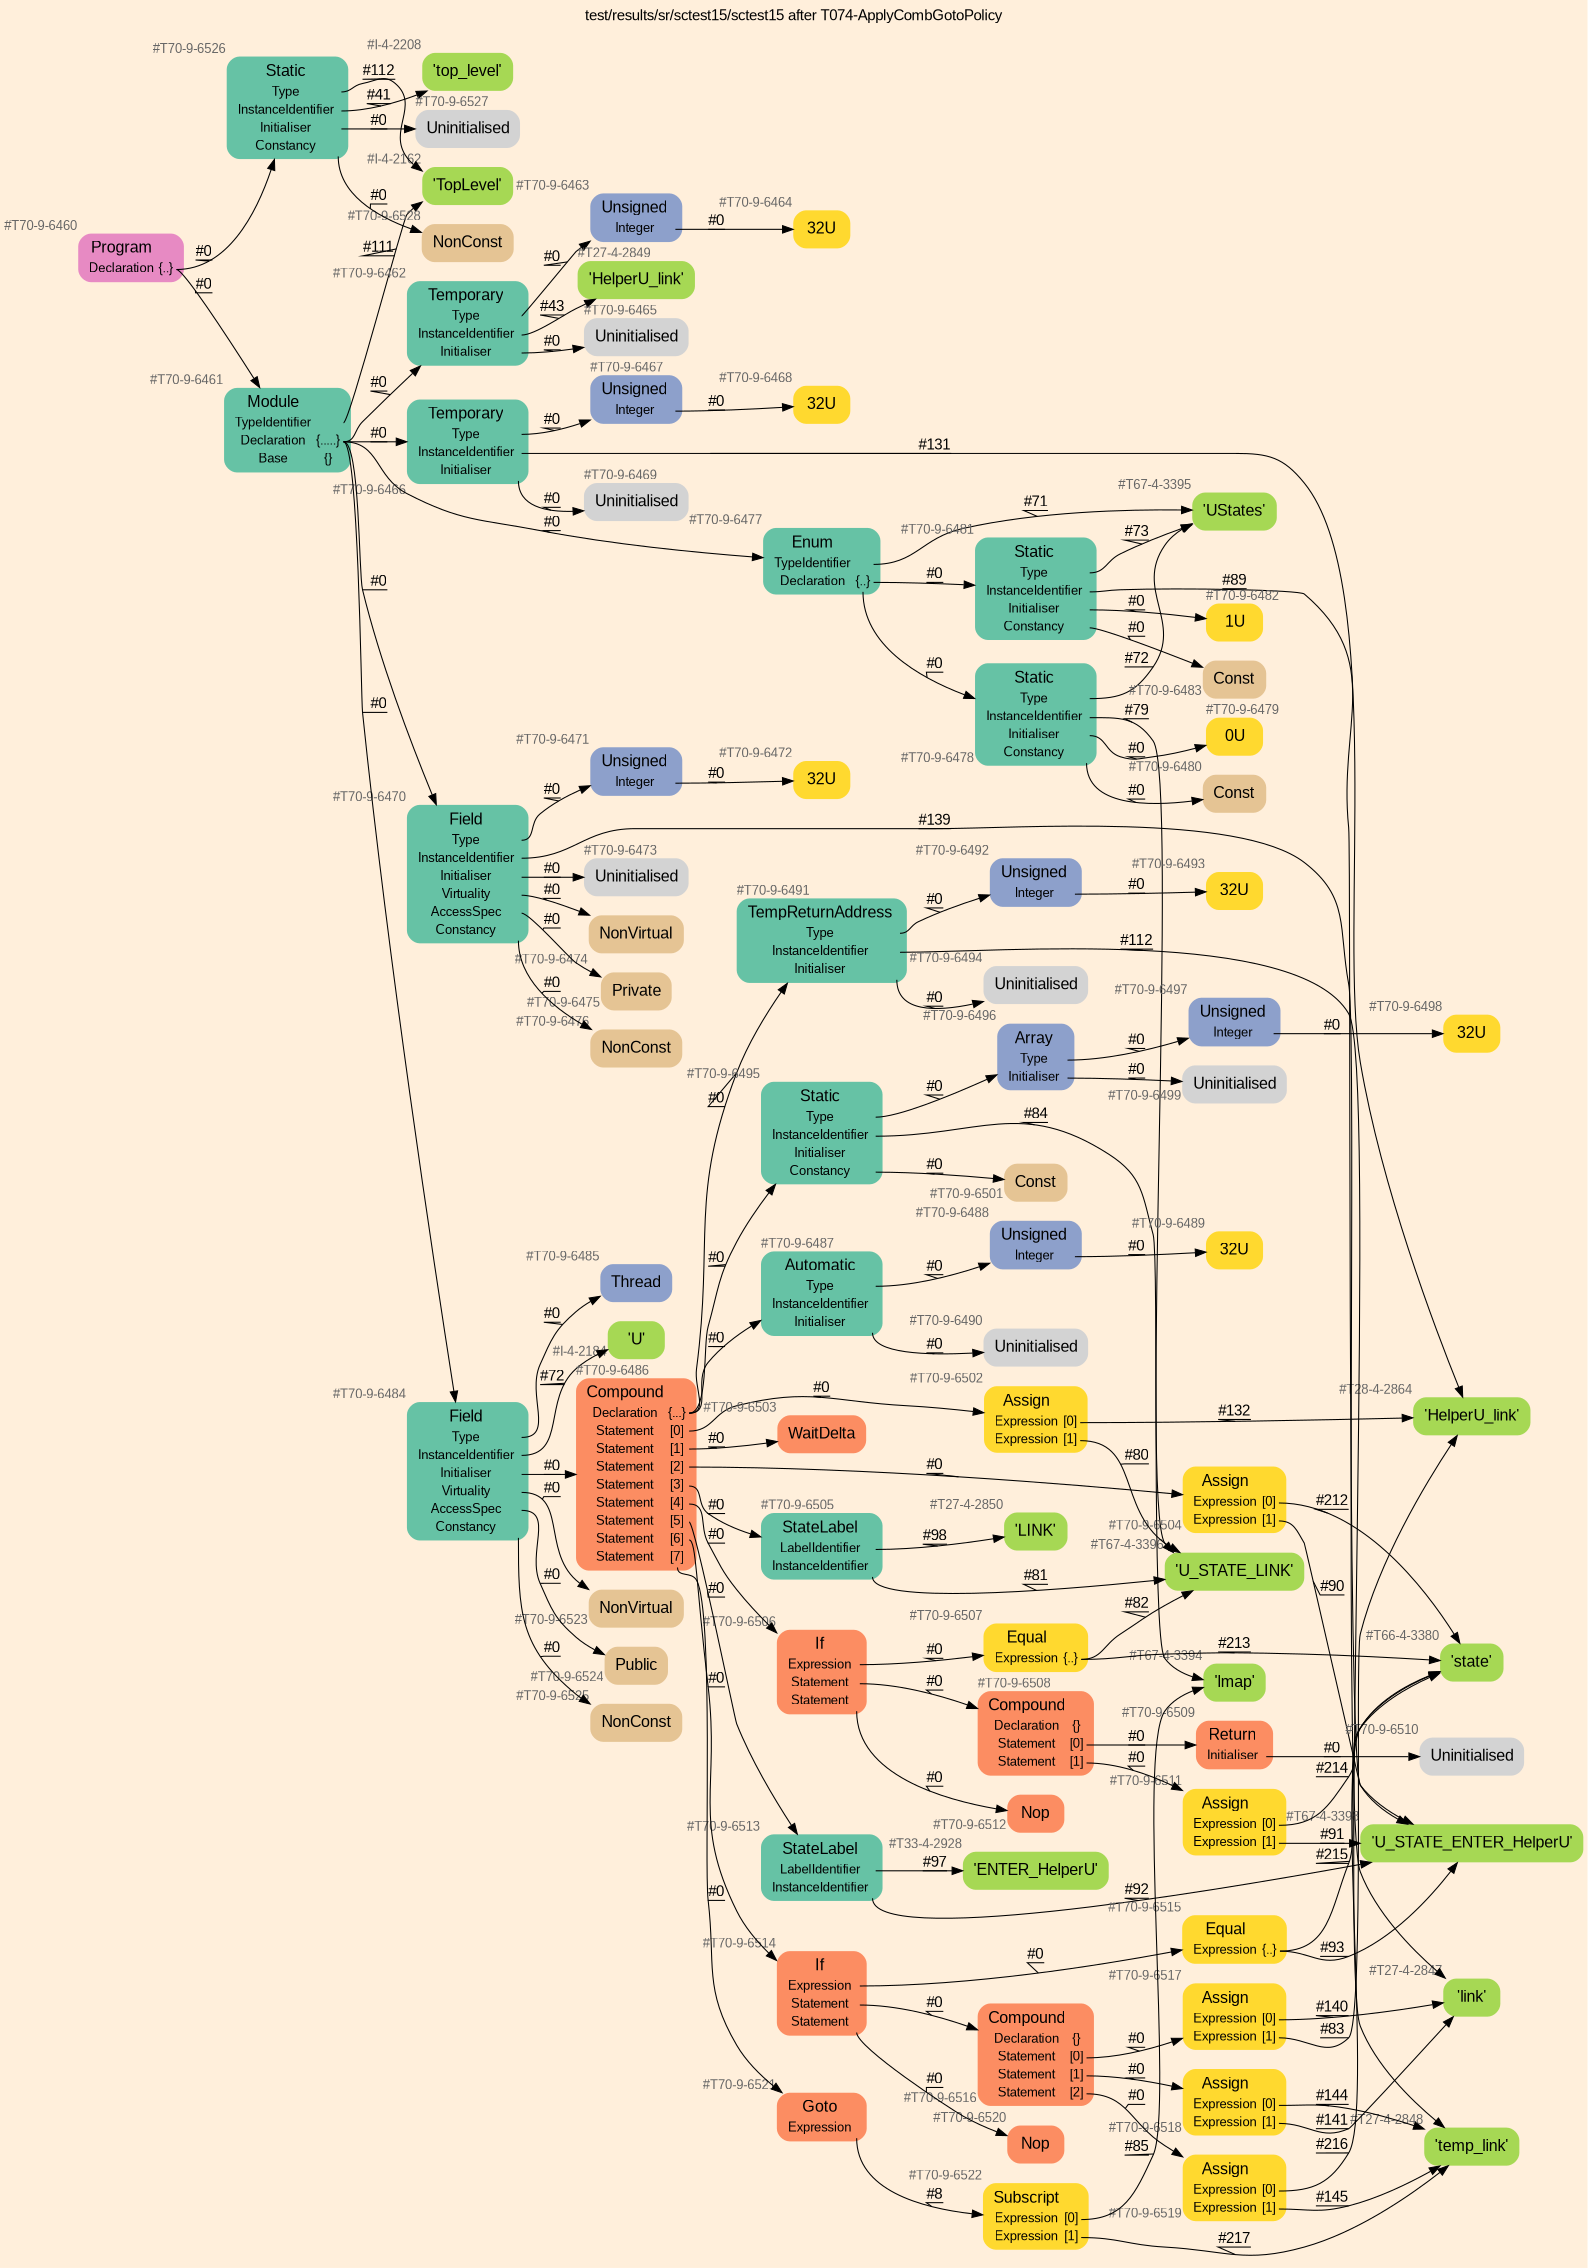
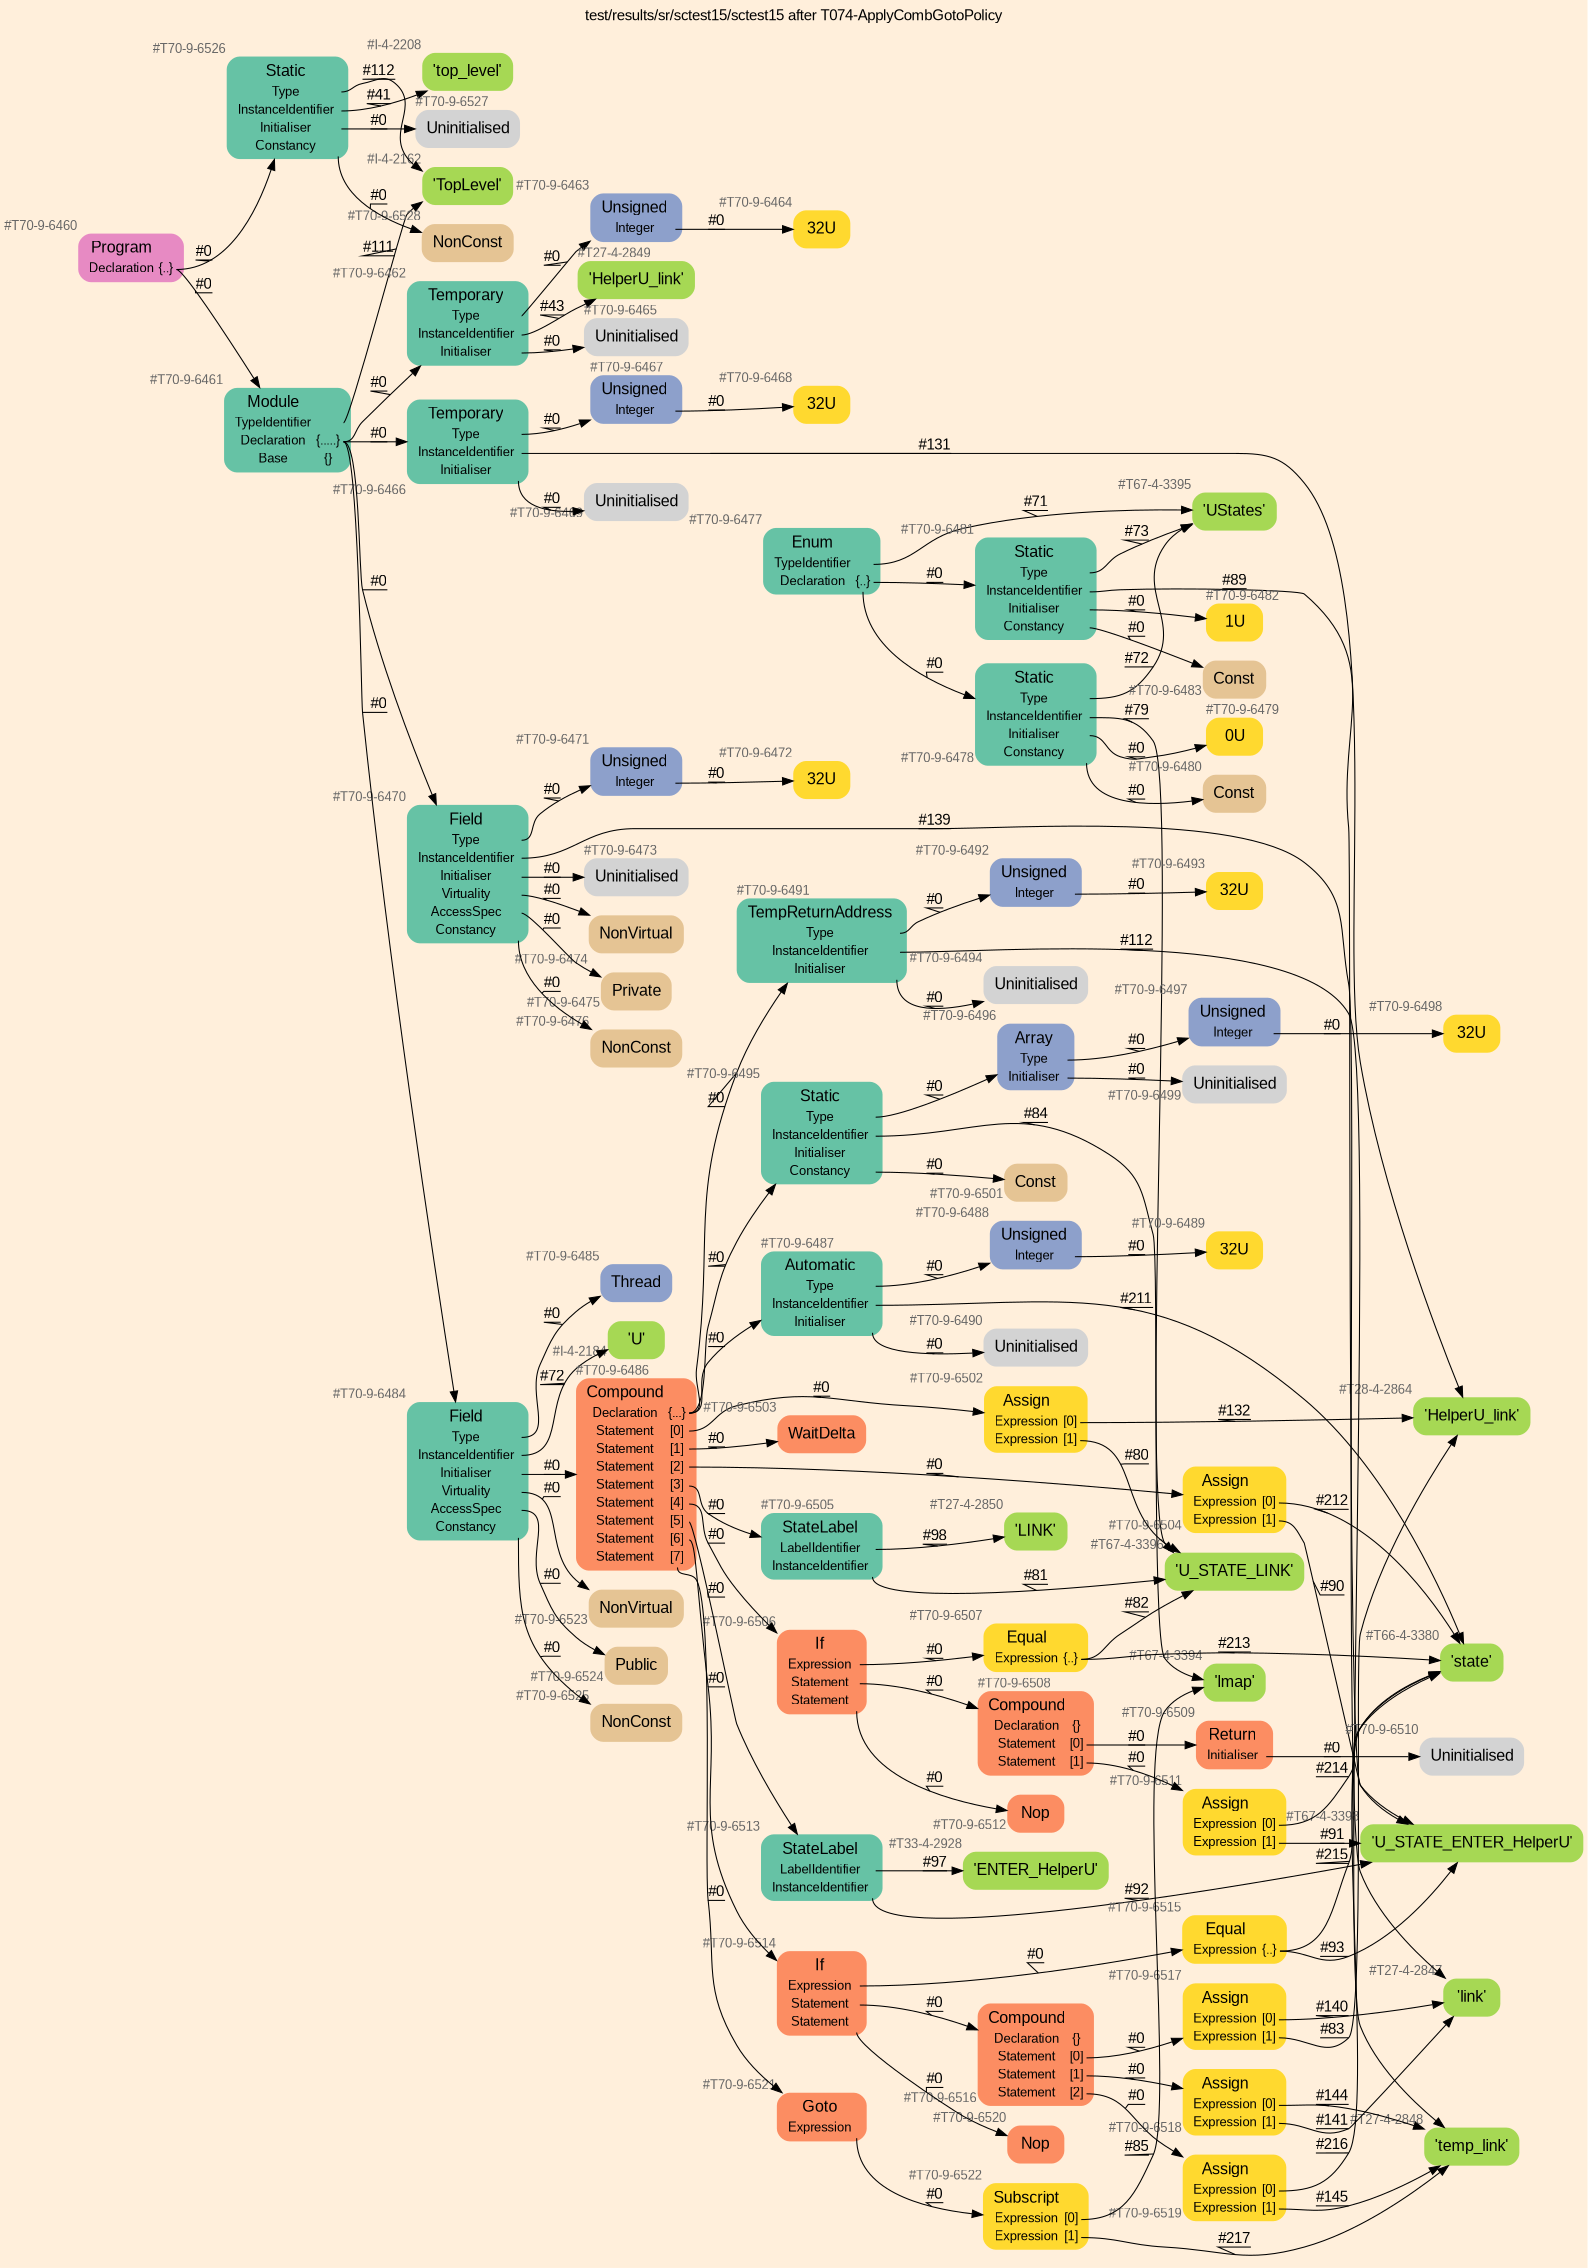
(535, 530) -> none
none -> (1235, 1350)
(935, 2195) -> (935, 2195)
